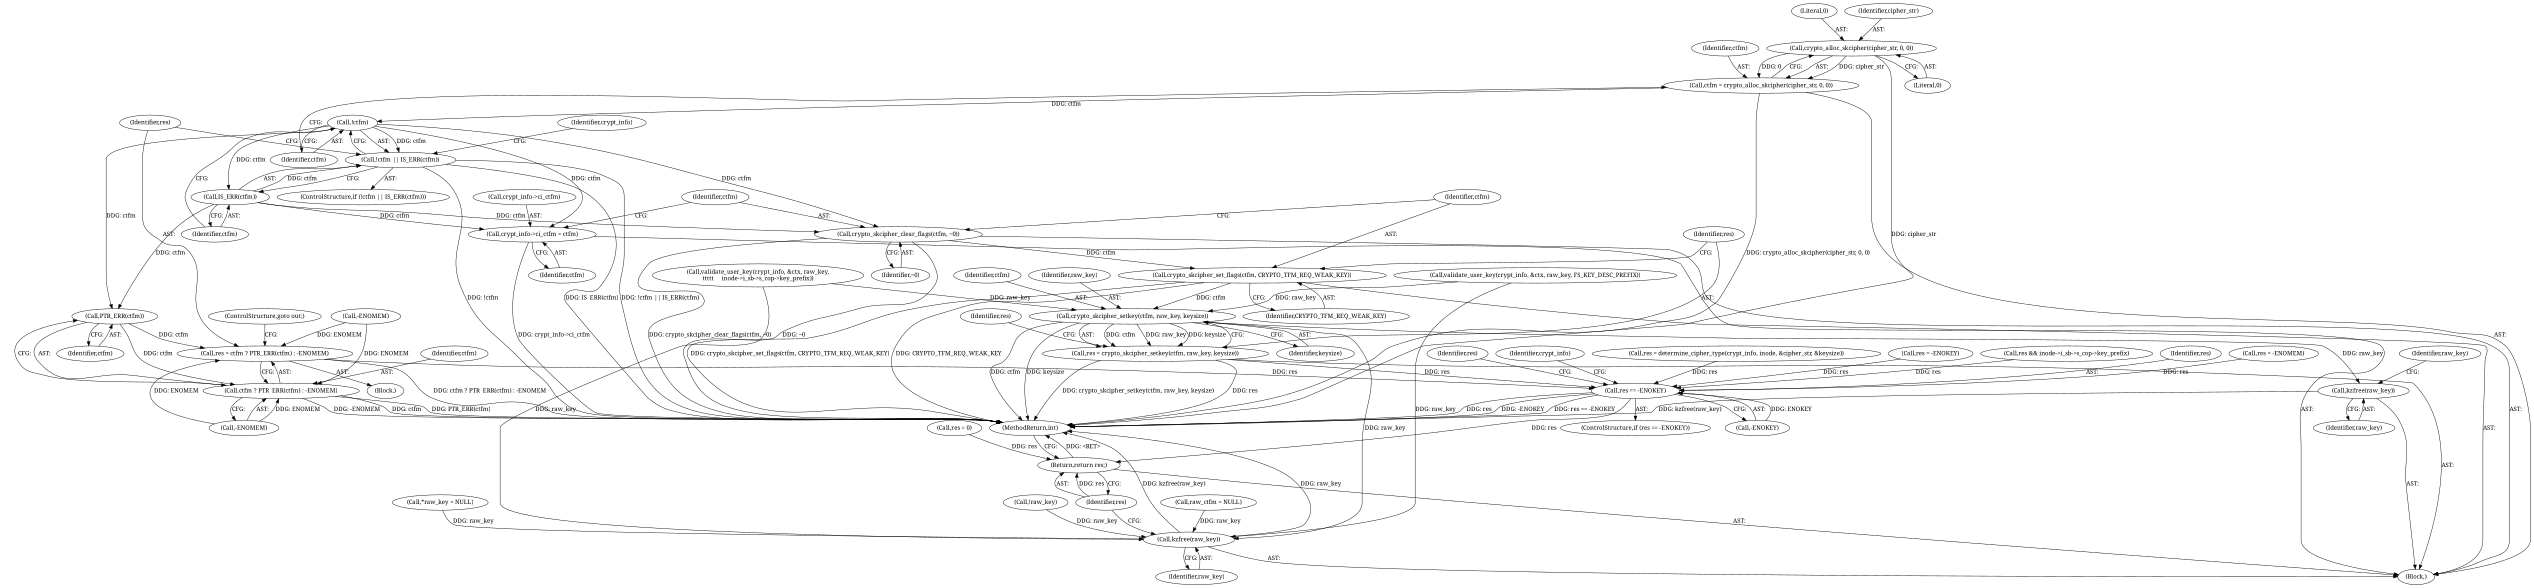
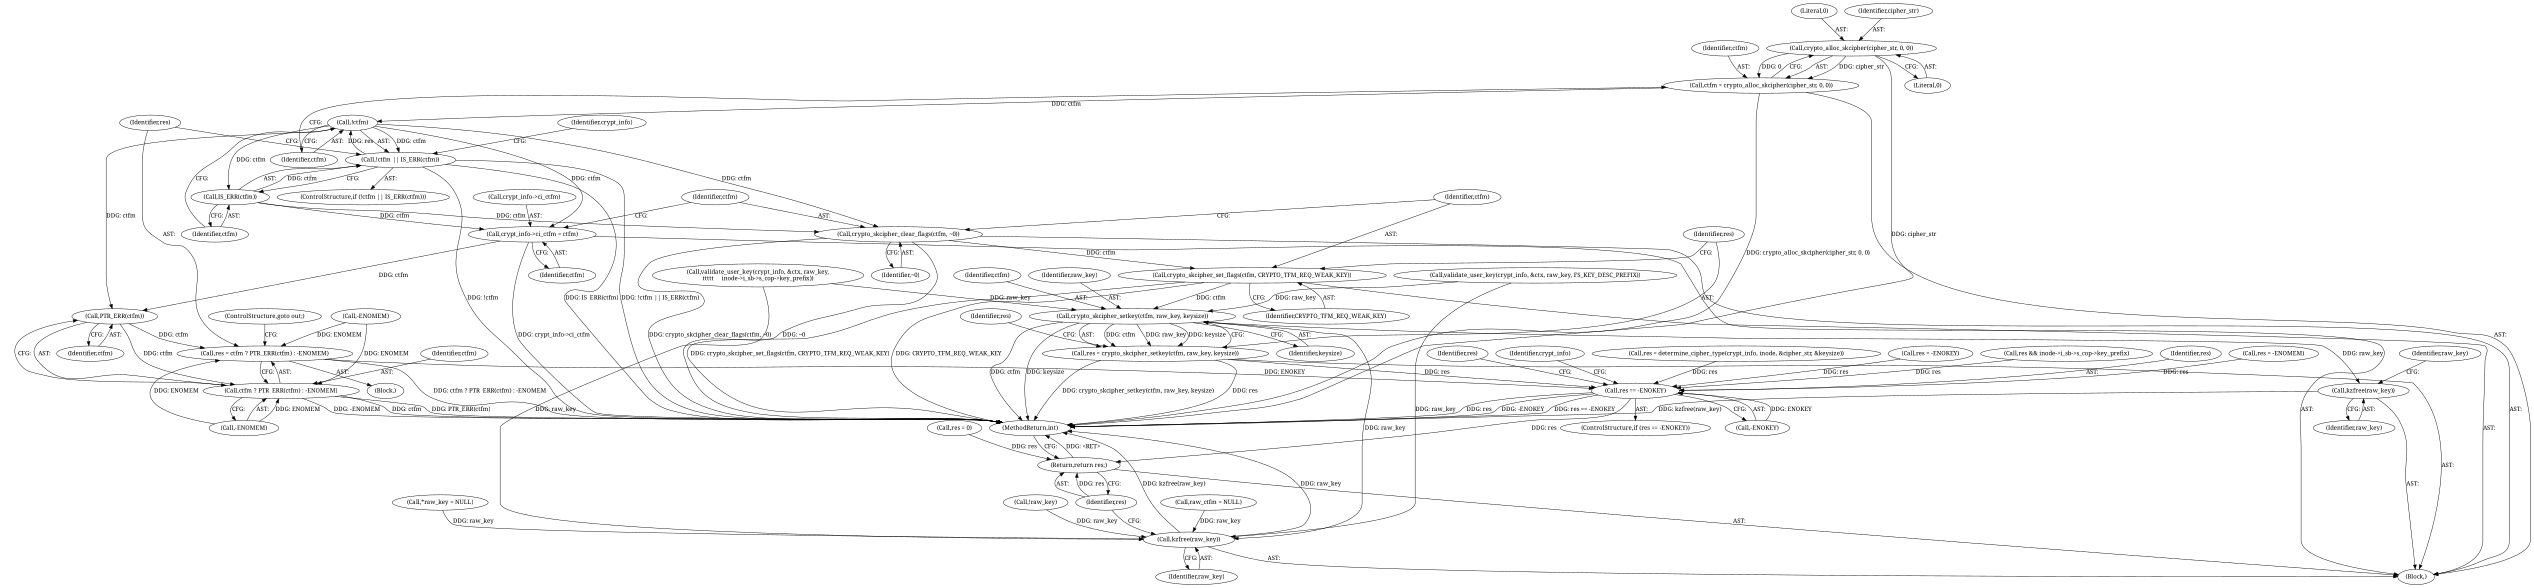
(361, 141) -> (361, 141)
(159, 246) -> (324, 275)
(1285, 372) -> (1285, 372)
